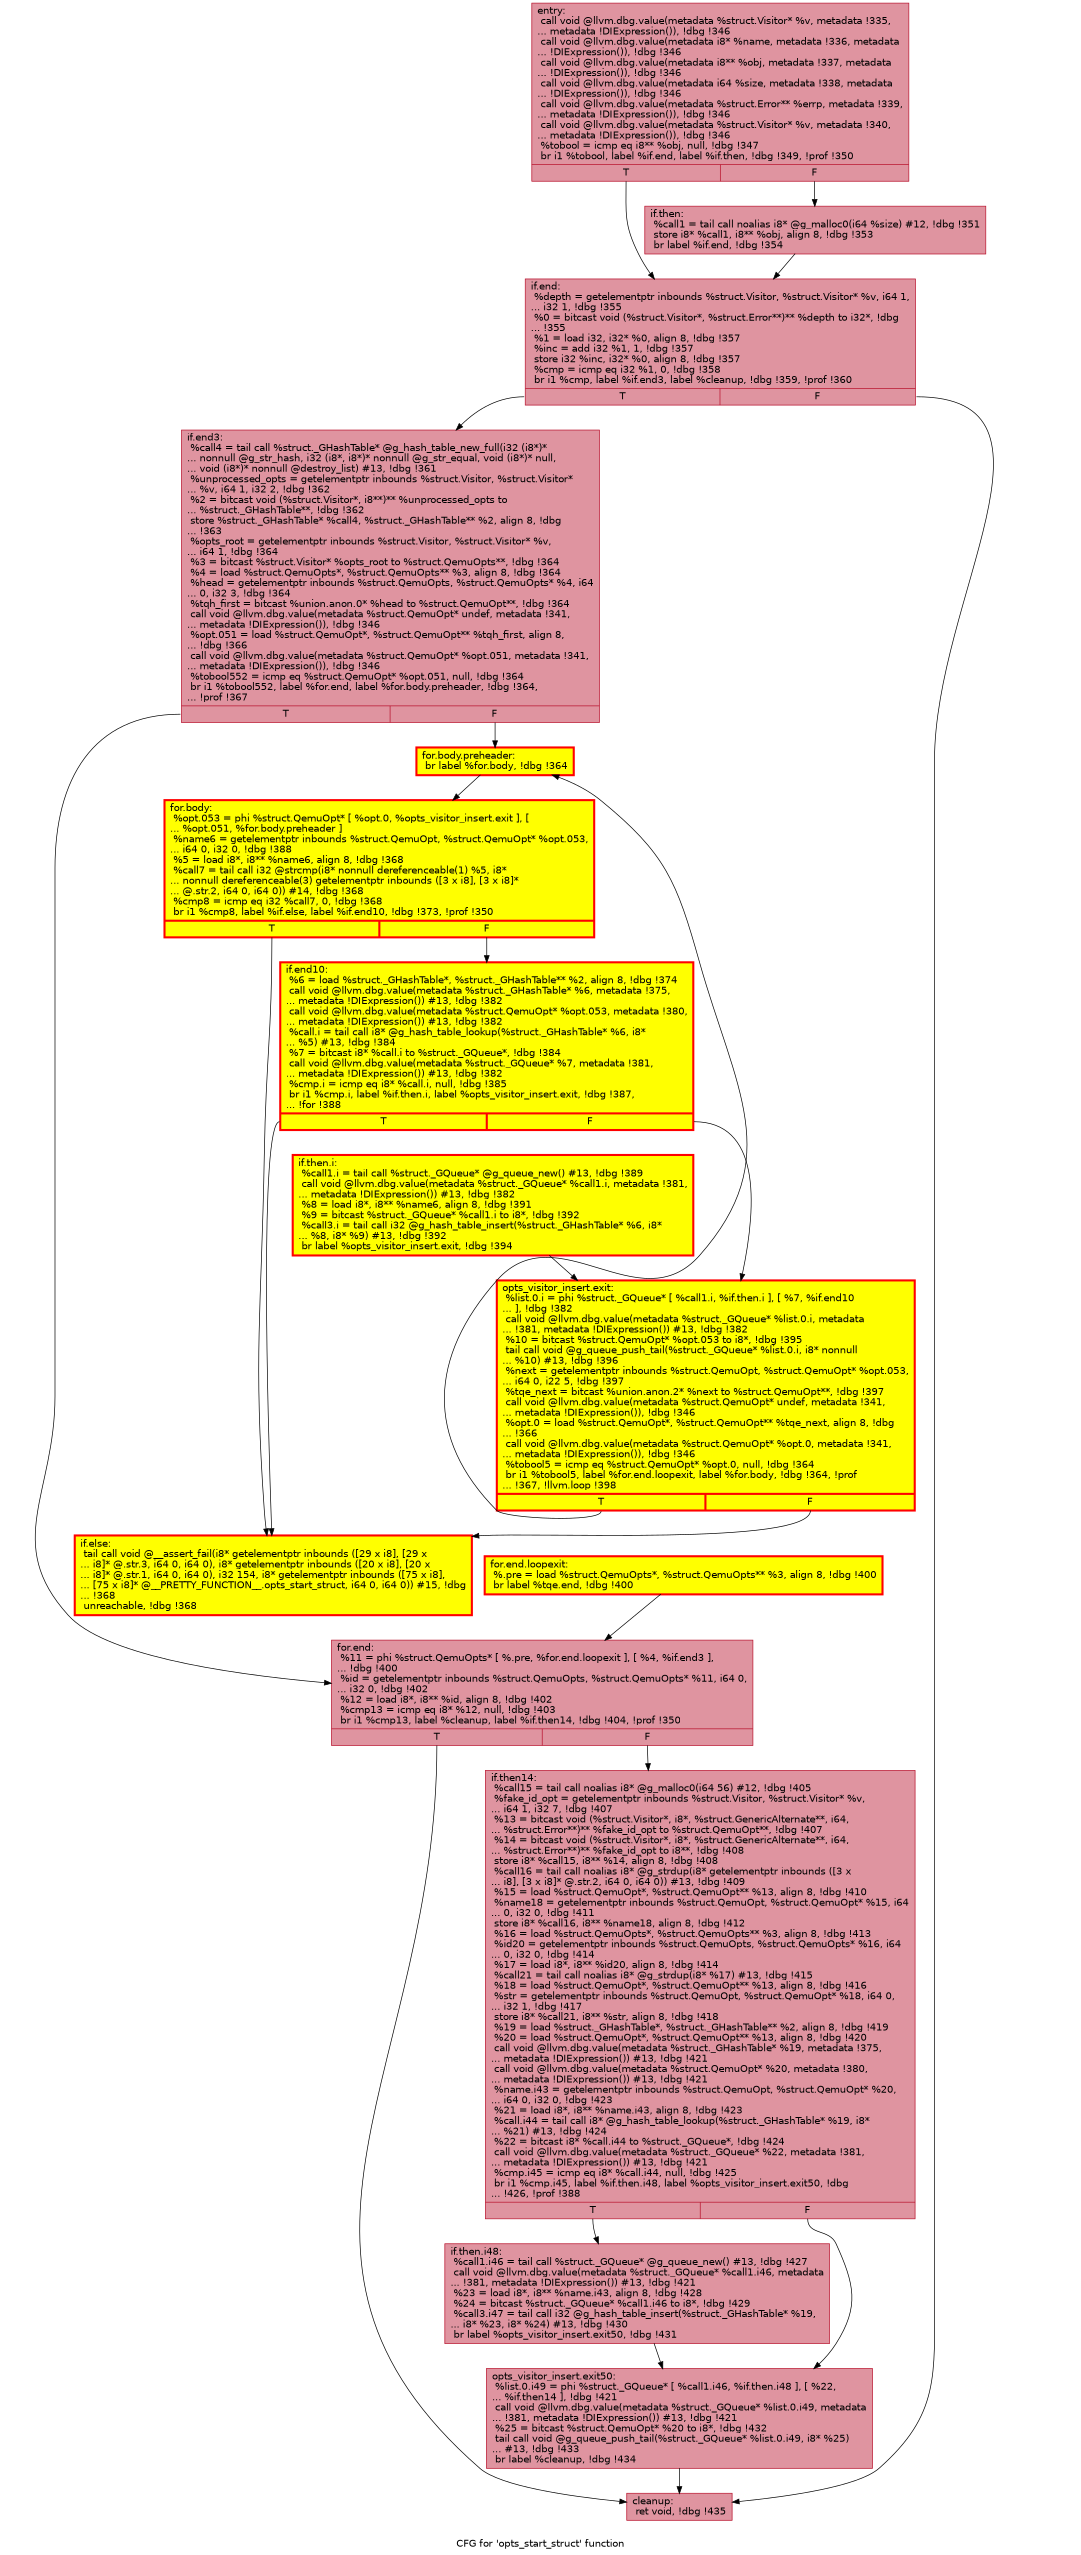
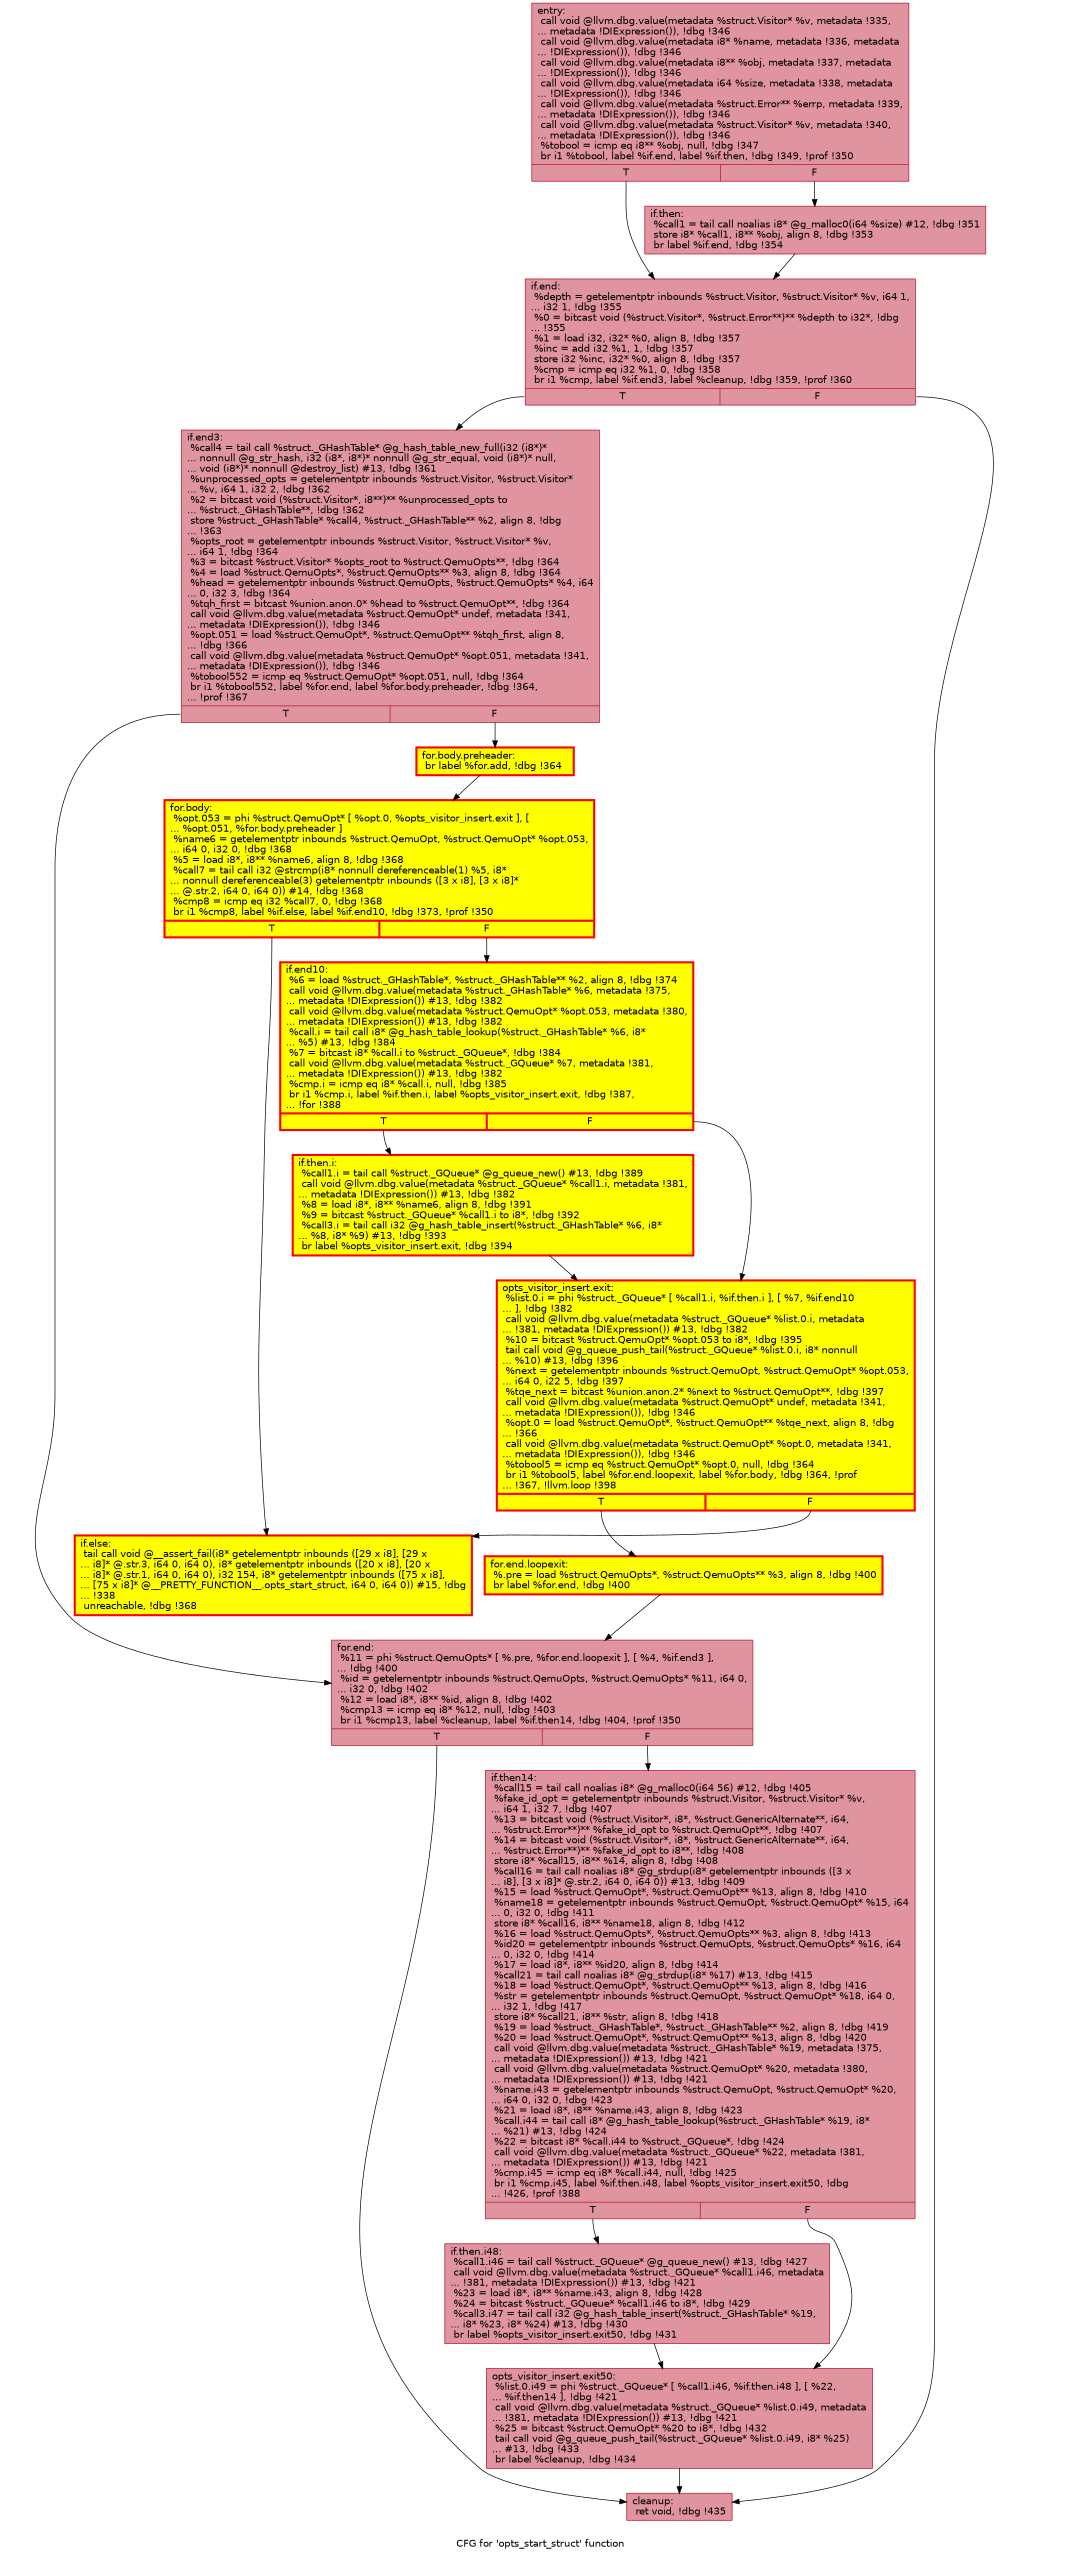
(495, 766) -> (492, 766)
(231, 850) -> (231, 850)
(372, 1236) -> (372, 1236)
(688, 1264) -> (607, 1531)
(267, 1324) -> (385, 1140)
(562, 1585) -> (560, 1585)
(98, 1596) -> (98, 1596)
